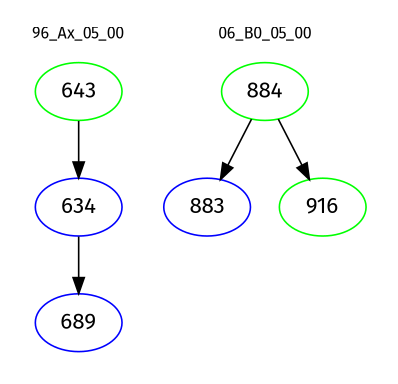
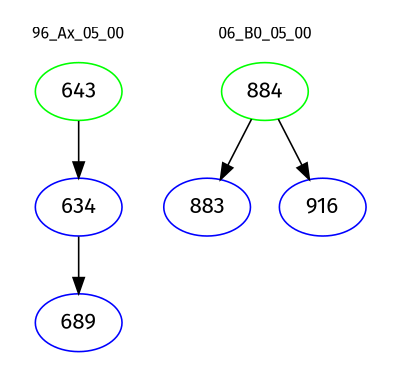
(323, 207) -> (323, 207)
